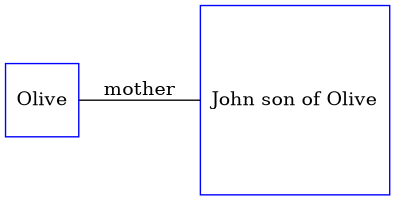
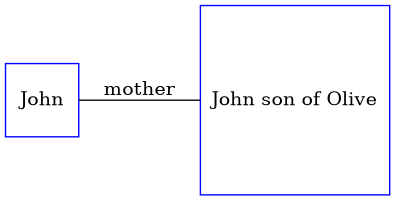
(42, 100) -> (42, 100)
